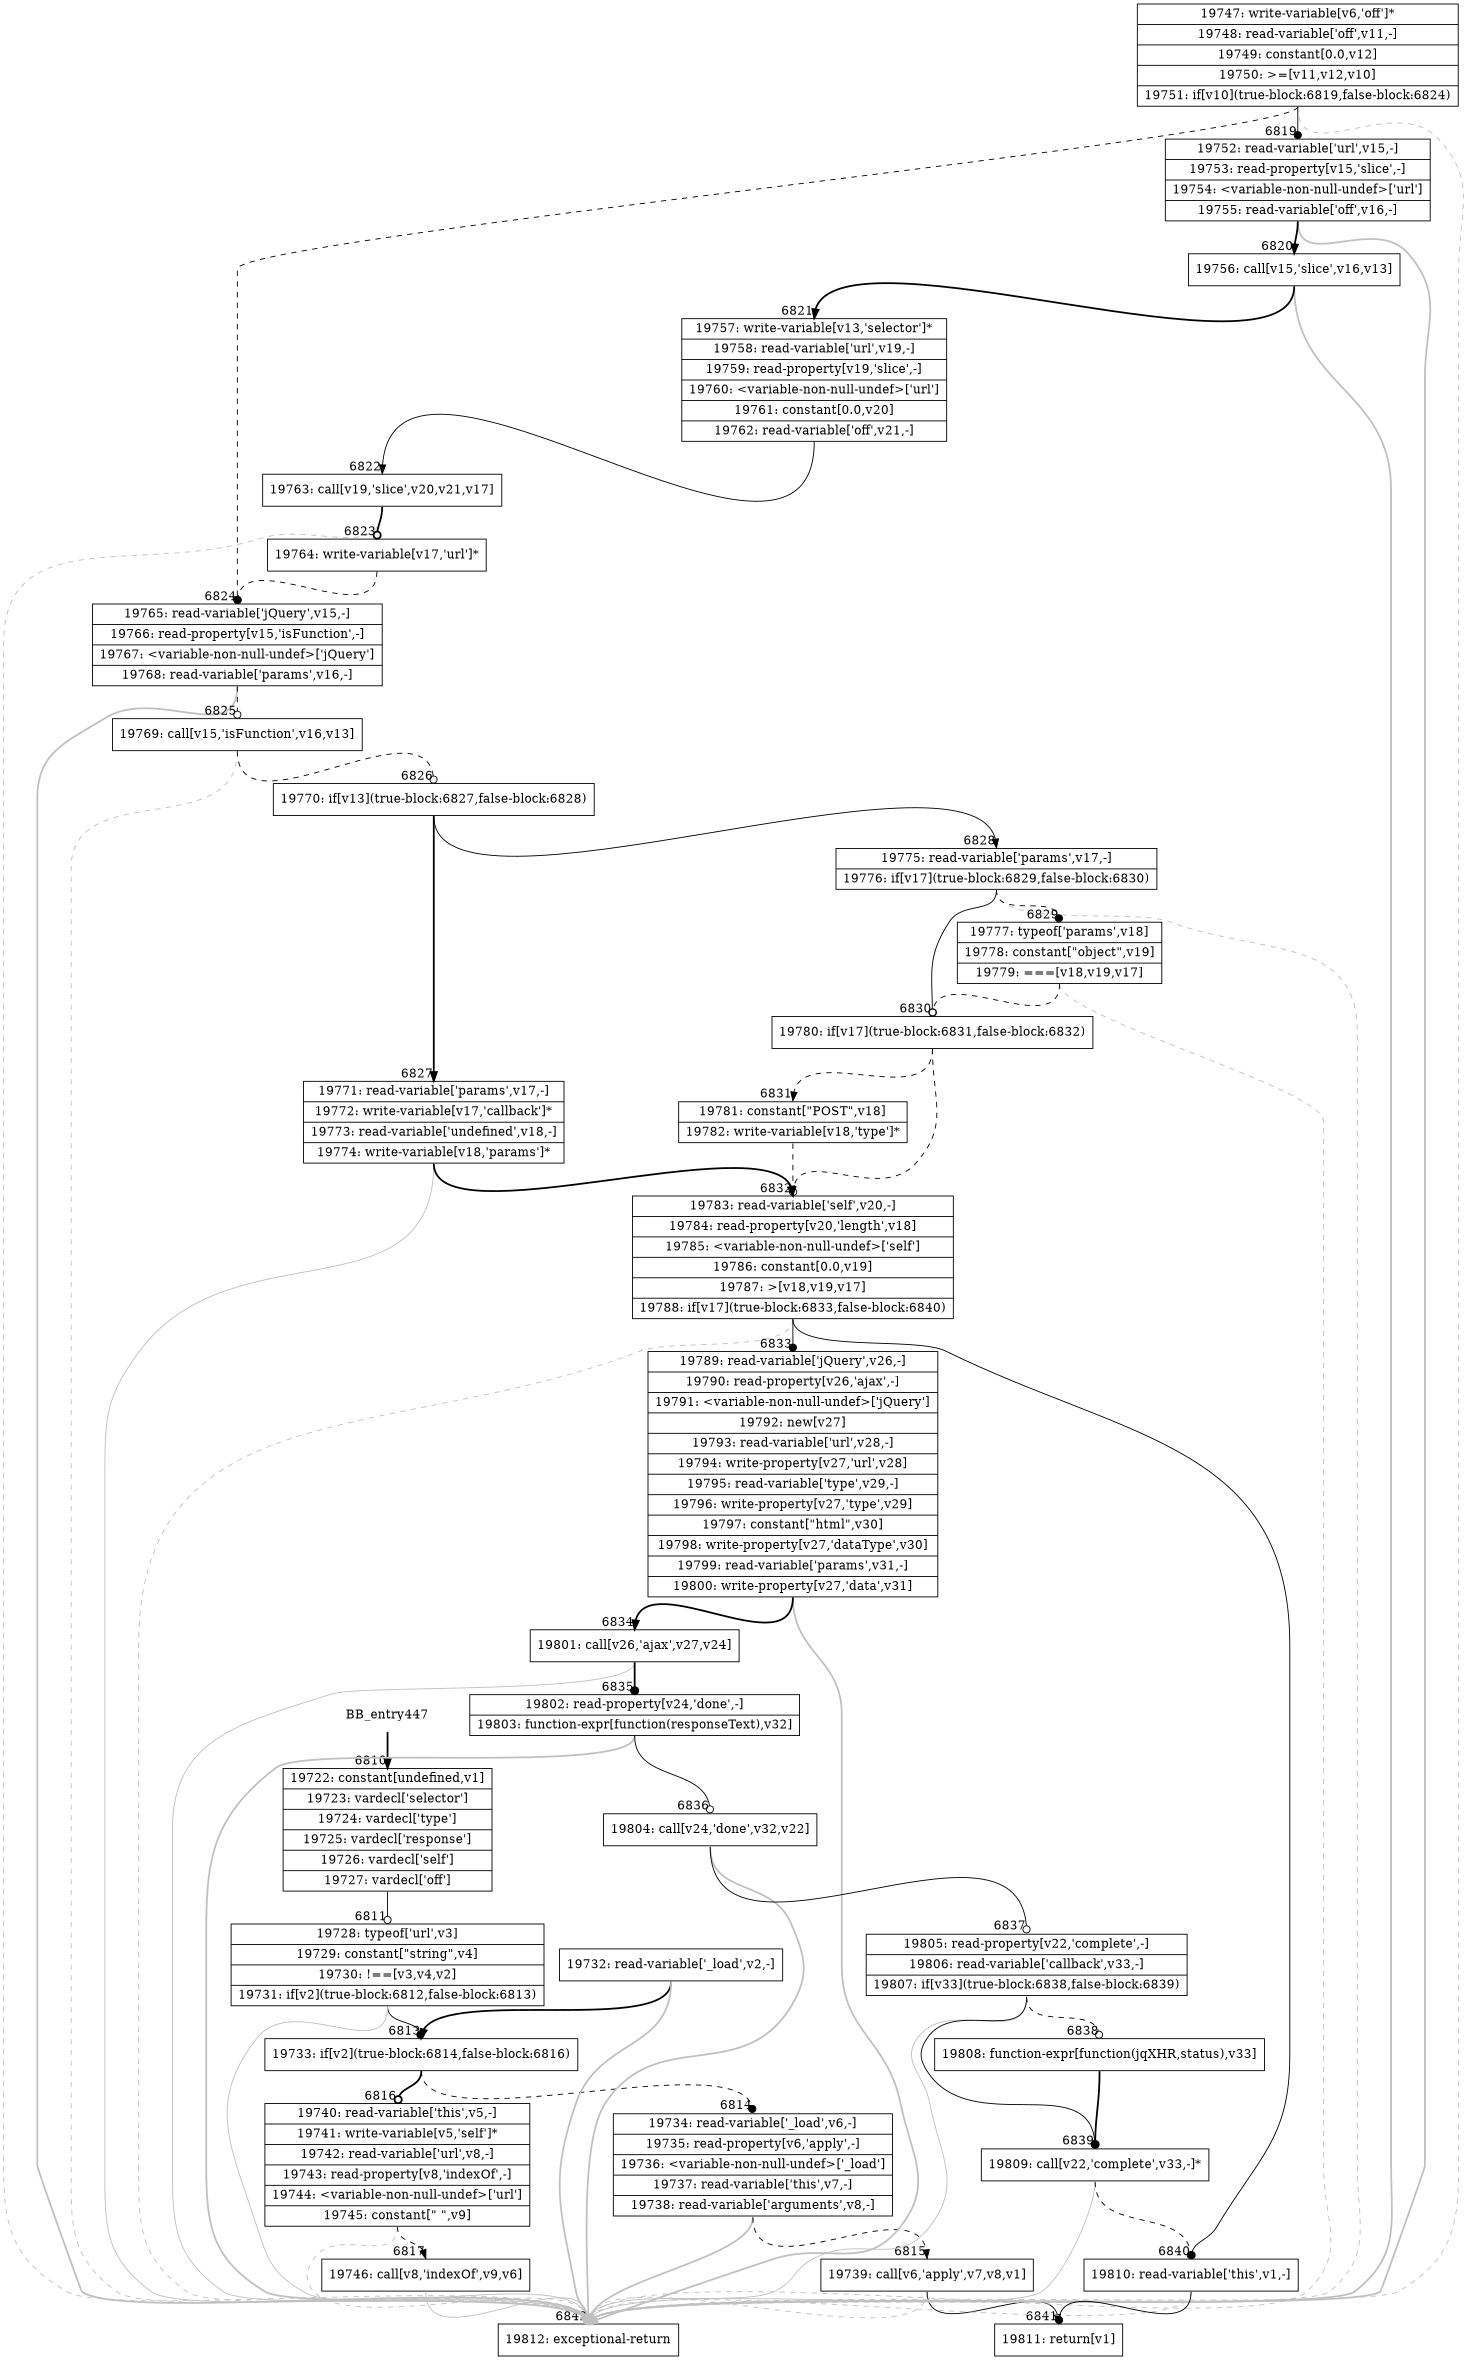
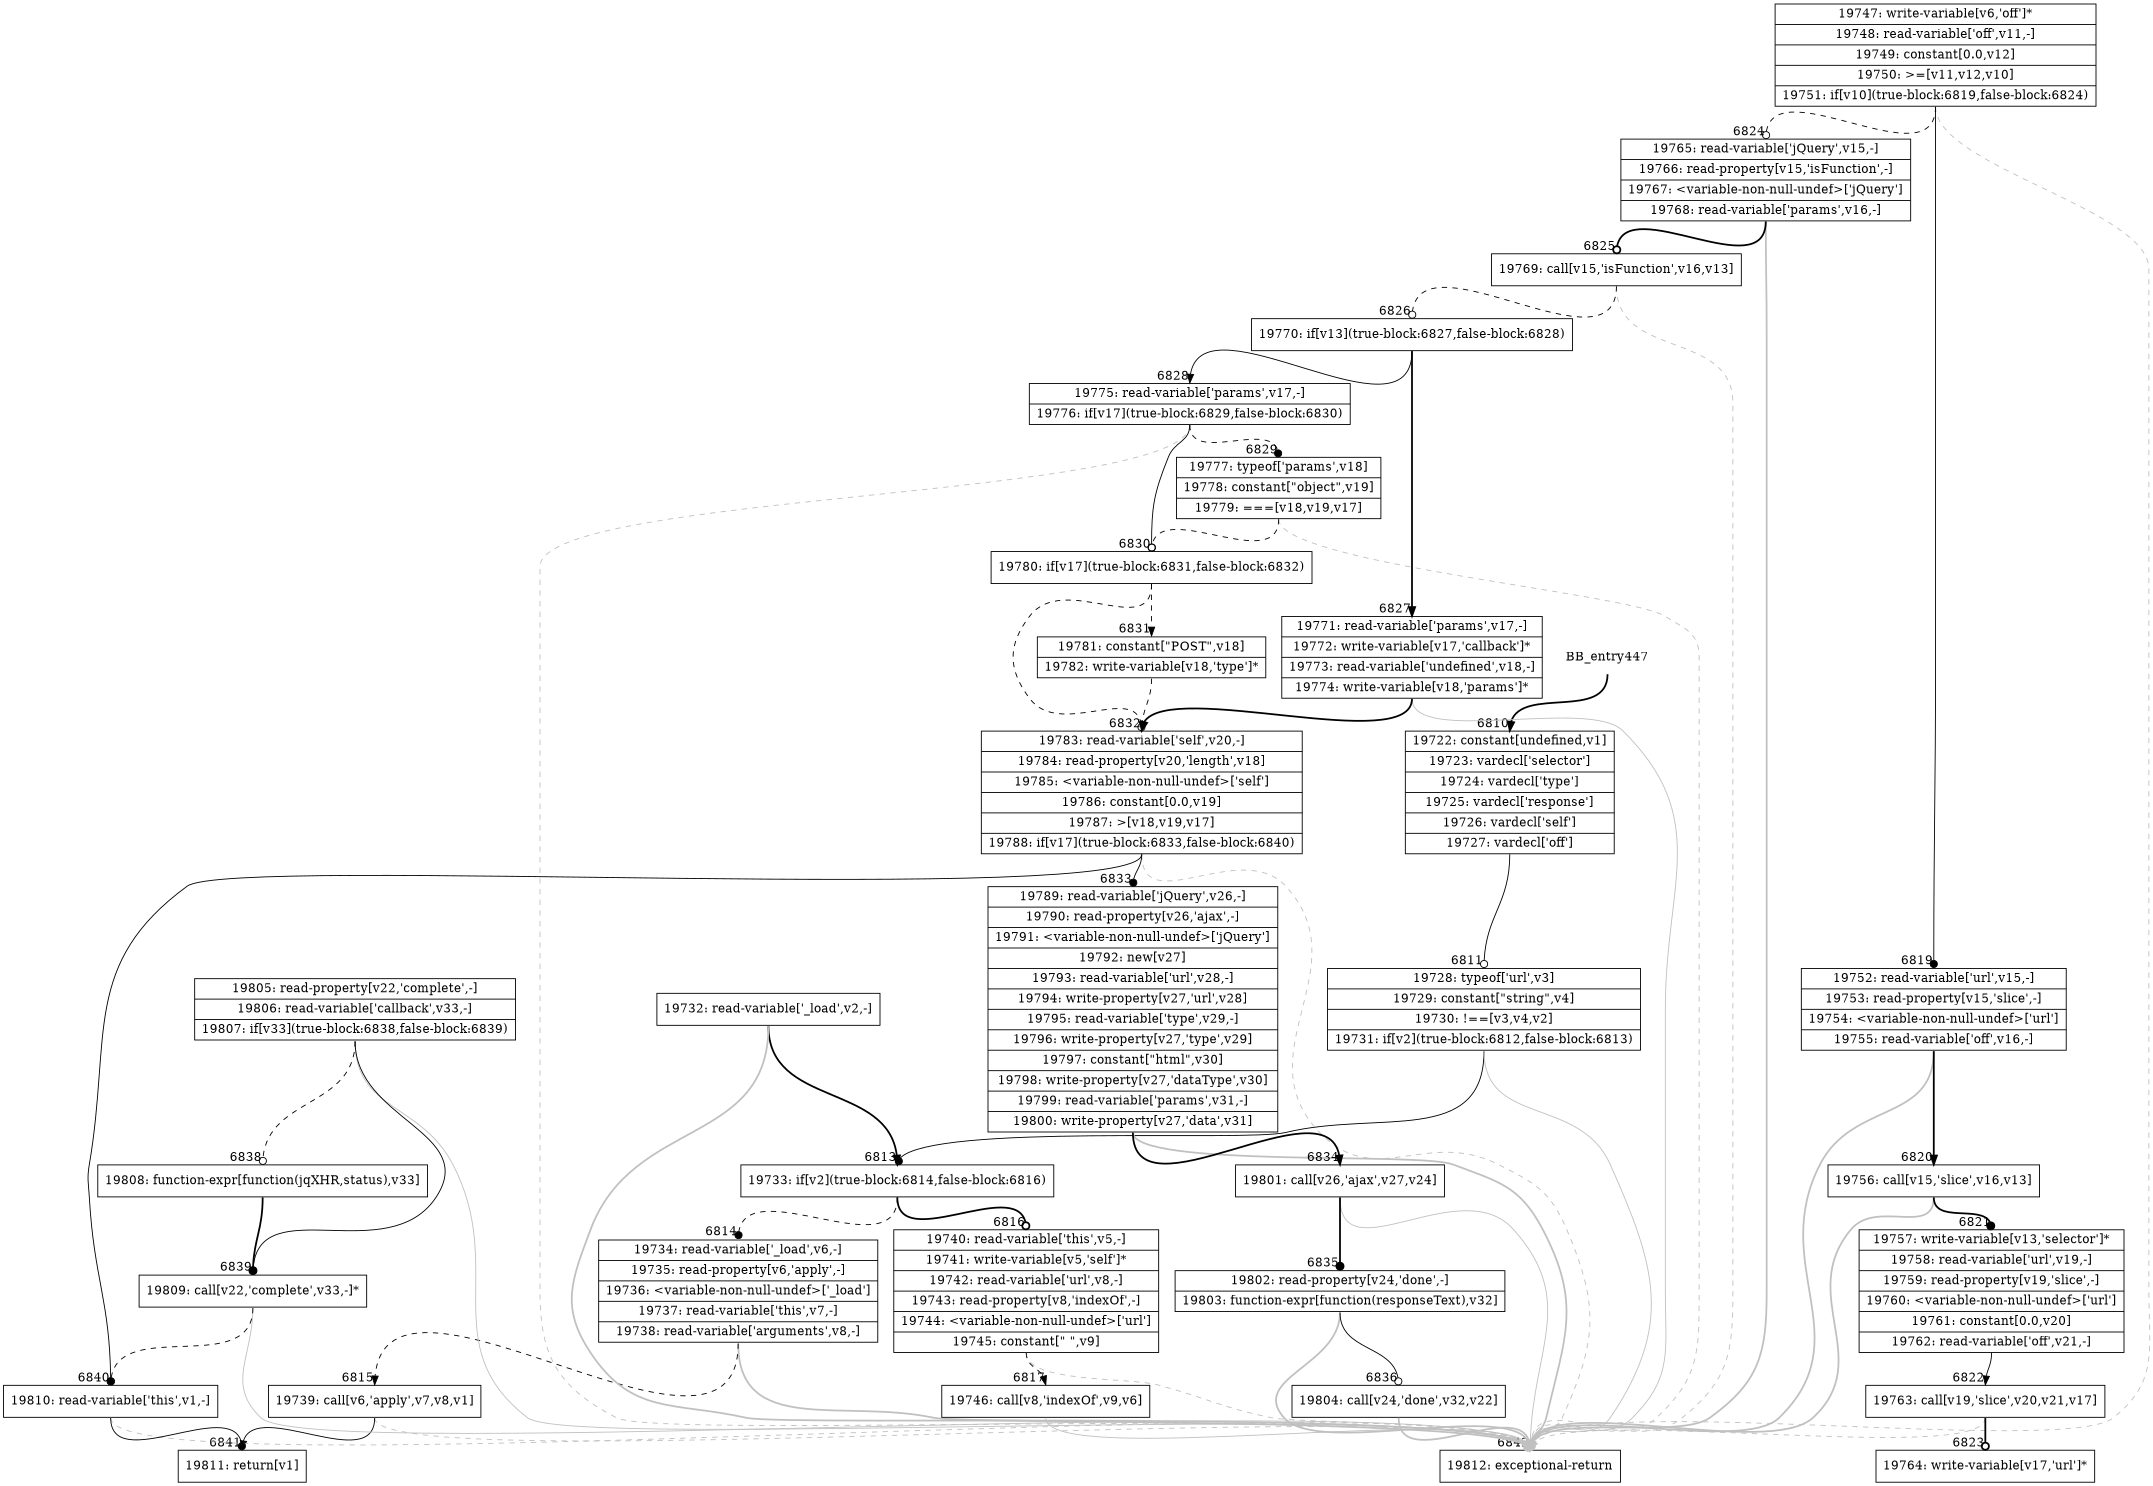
(1058, 303) -> (1959, 1213)
(311, 588) -> none
(237, 699) -> (1695, 238)
(865, 1890) -> none
